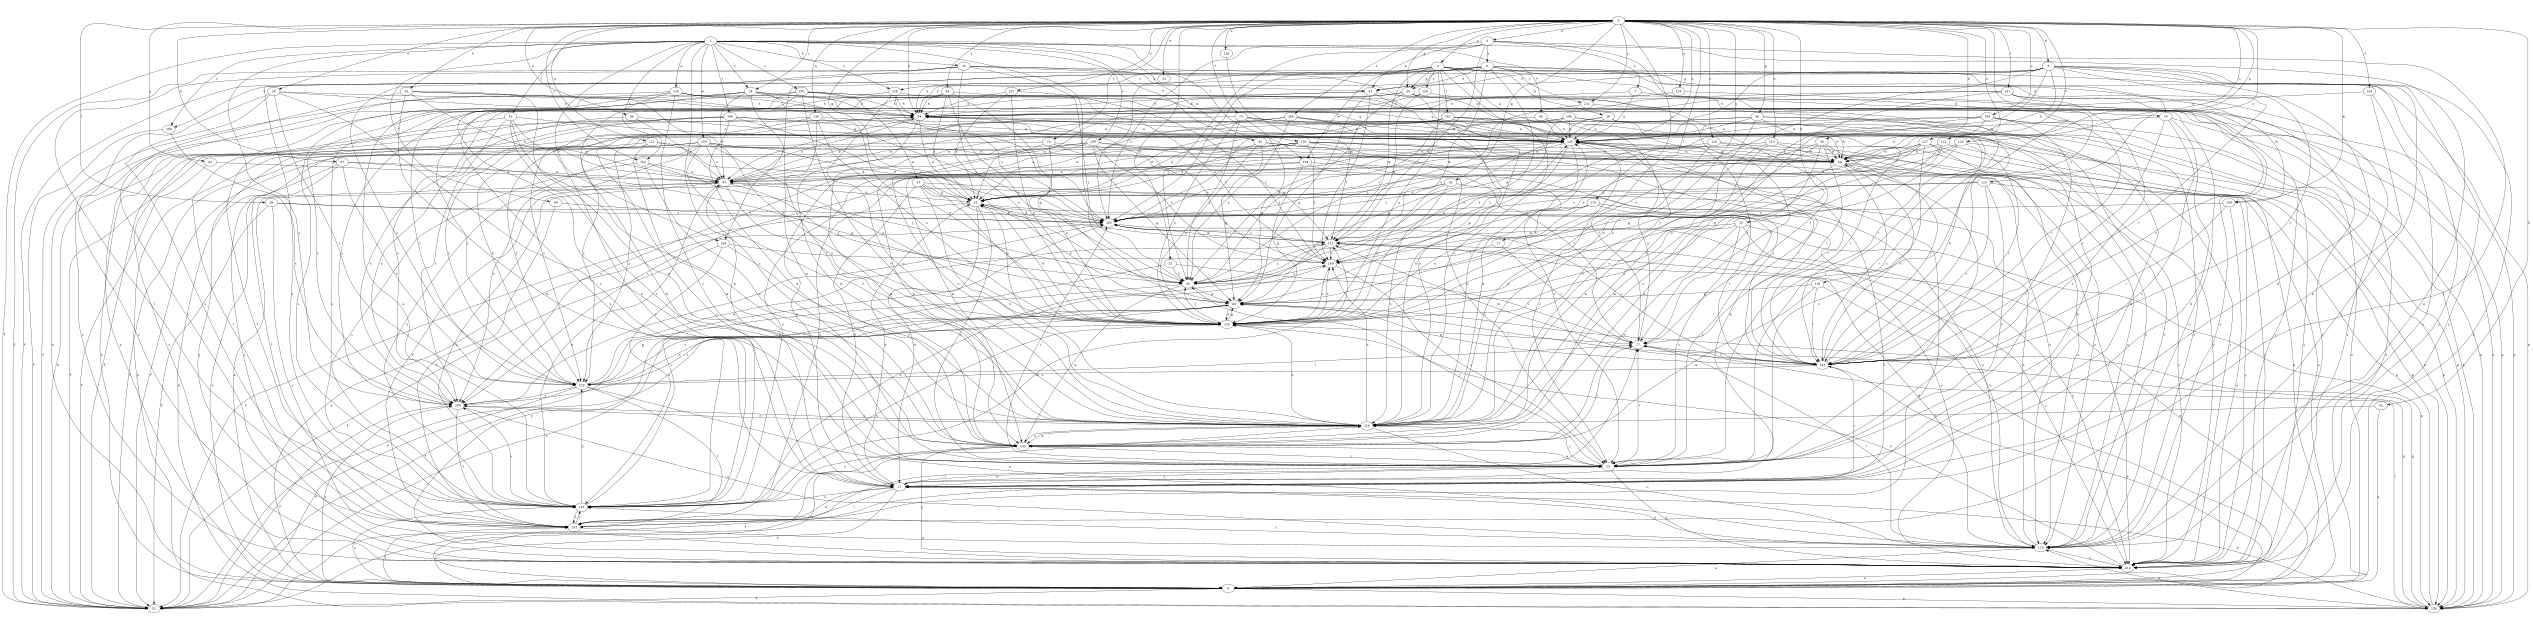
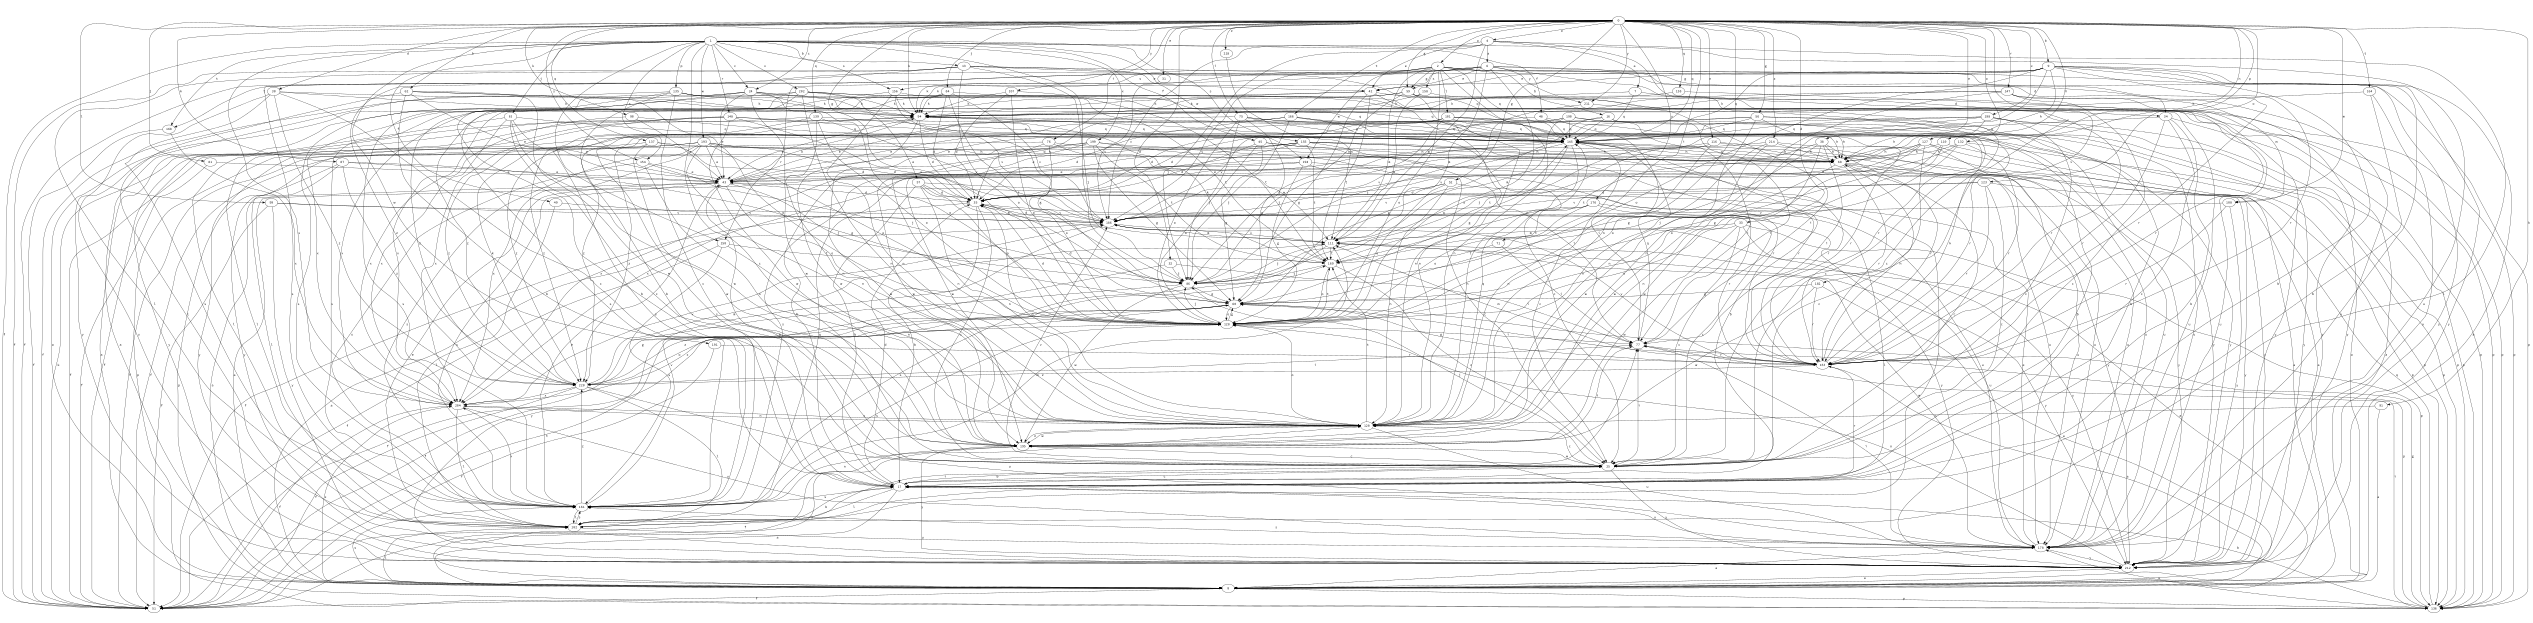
none -> (715, 345)
